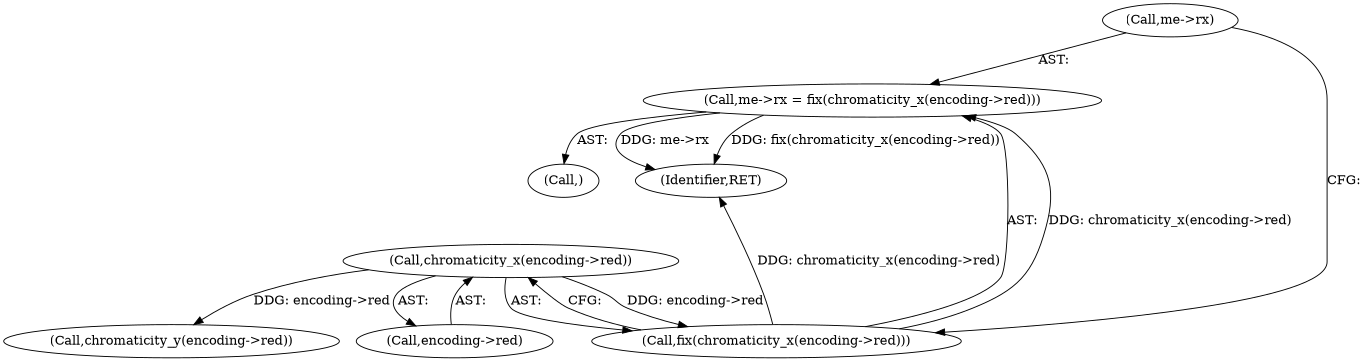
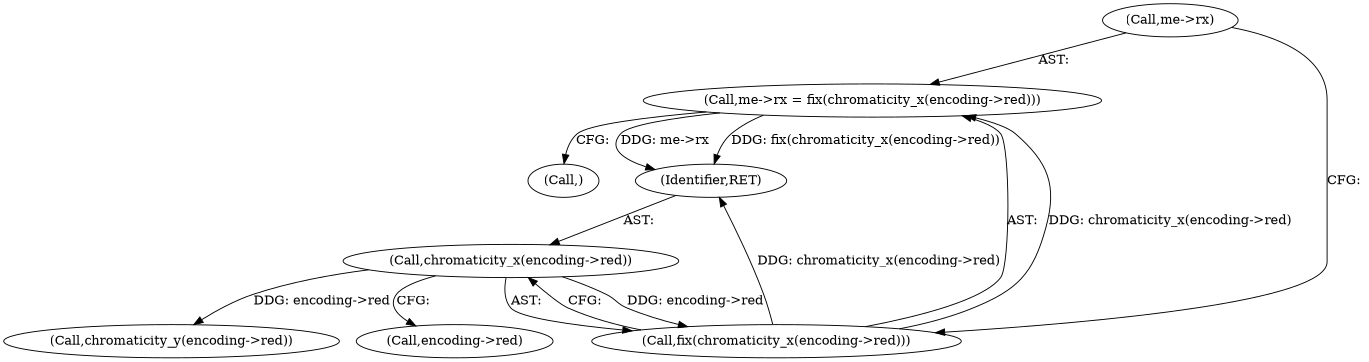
(595, 141) -> (595, 141)
(415, 301) -> (415, 301)
(452, 302) -> (617, 218)
